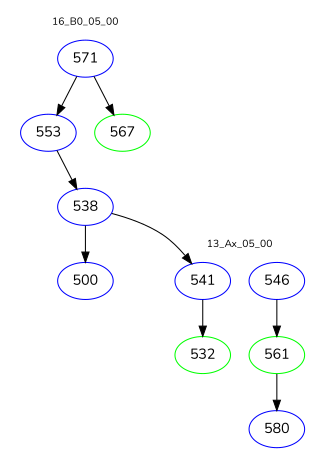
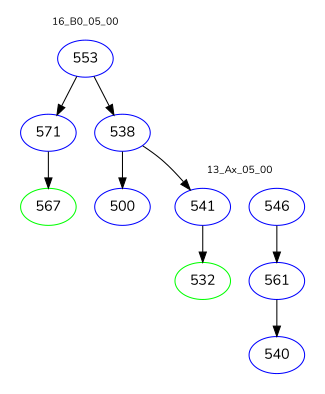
(69, 91) -> (69, 91)
(277, 355) -> (277, 281)
(277, 429) -> (277, 355)
